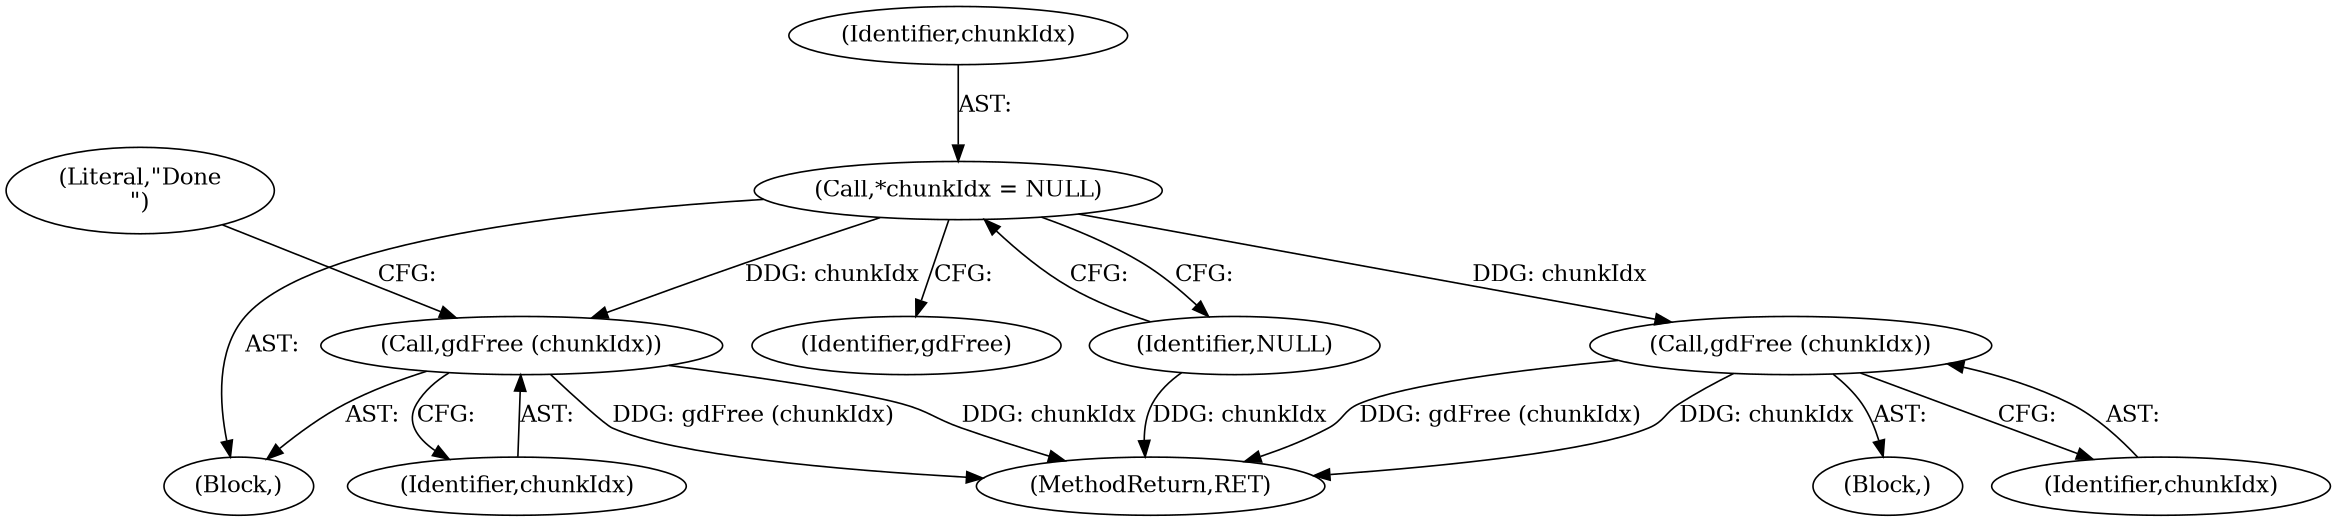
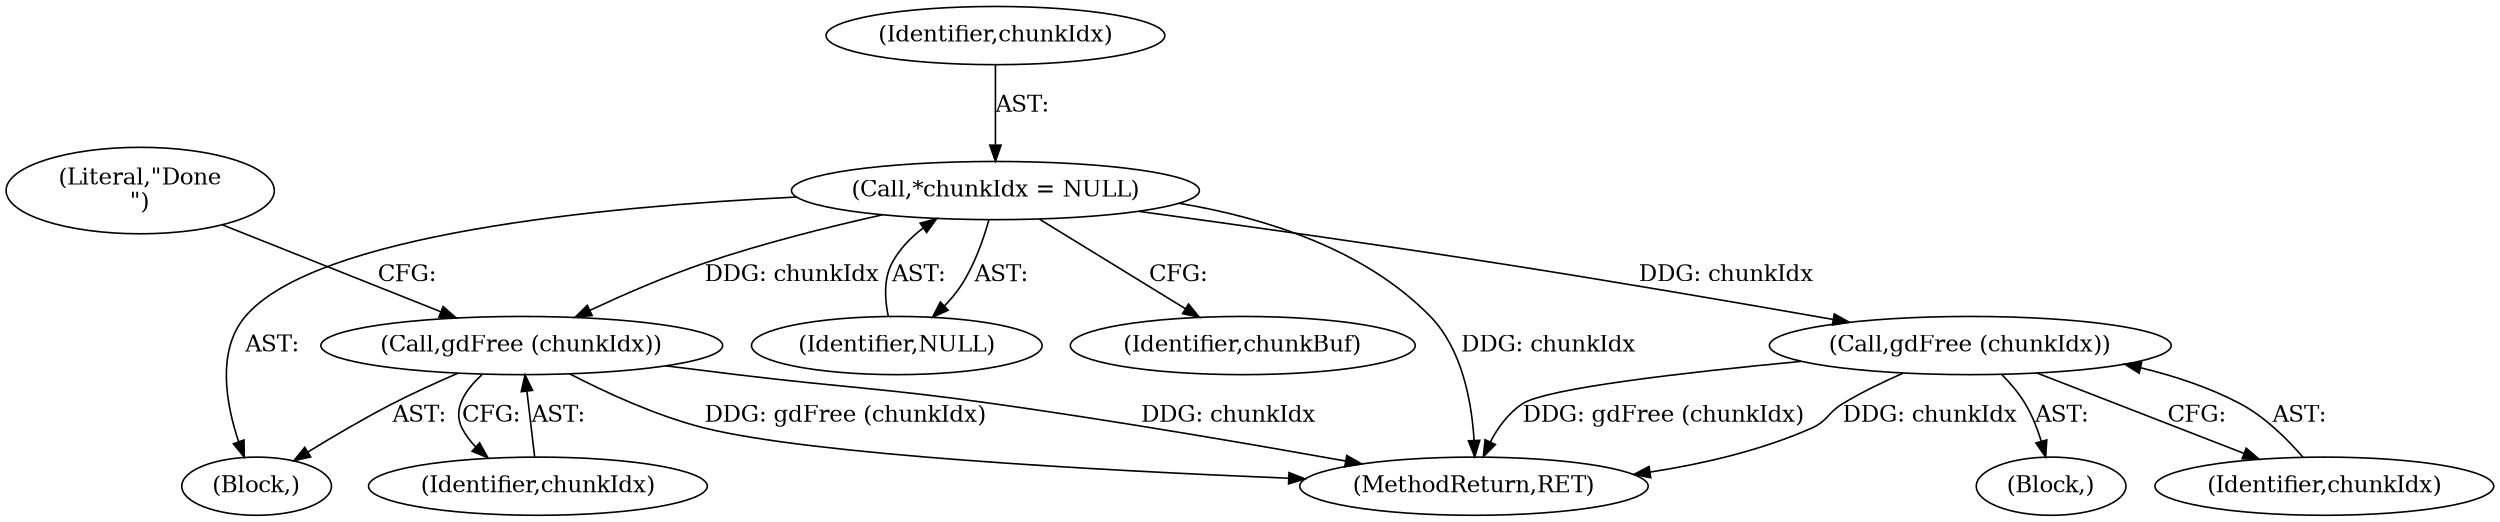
(1103, 275) -> (923, 275)
(1208, 275) -> (1005, 275)
(907, 346) -> (1243, 346)
(1154, 402) -> (1373, 271)
